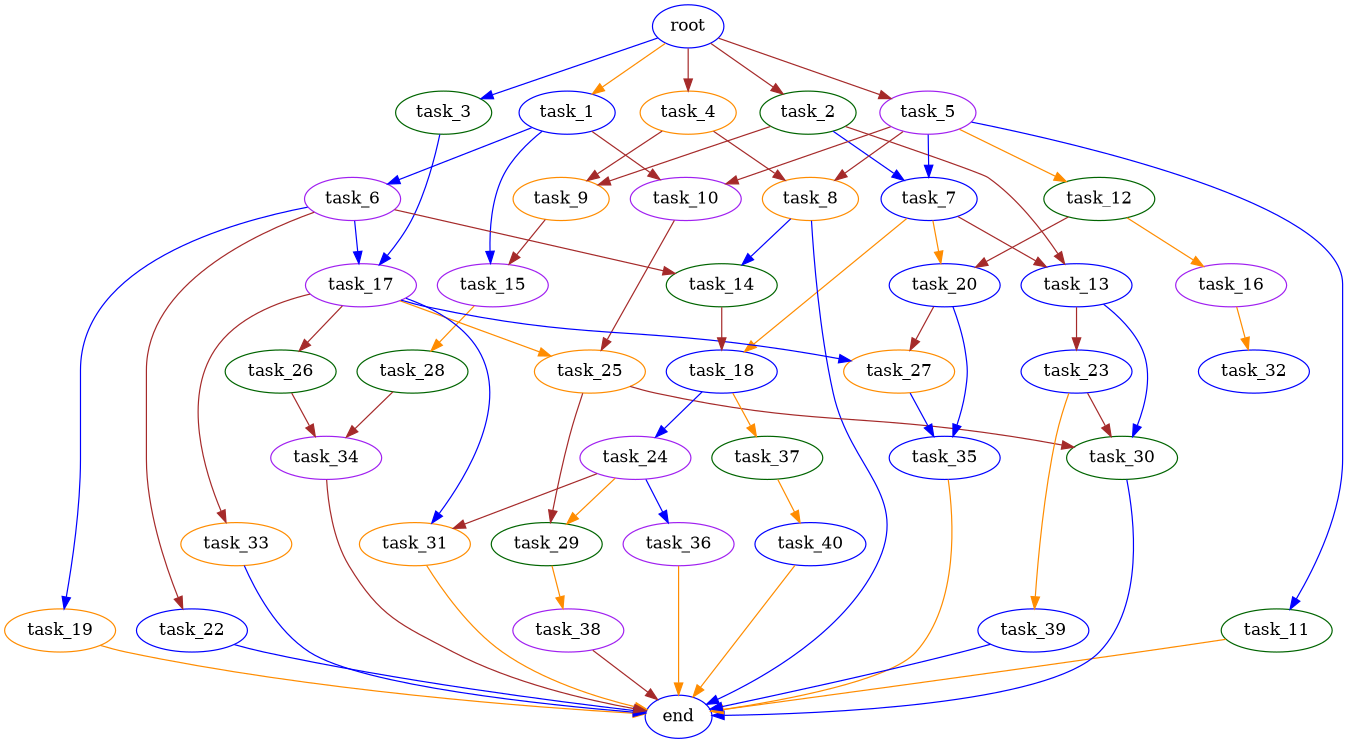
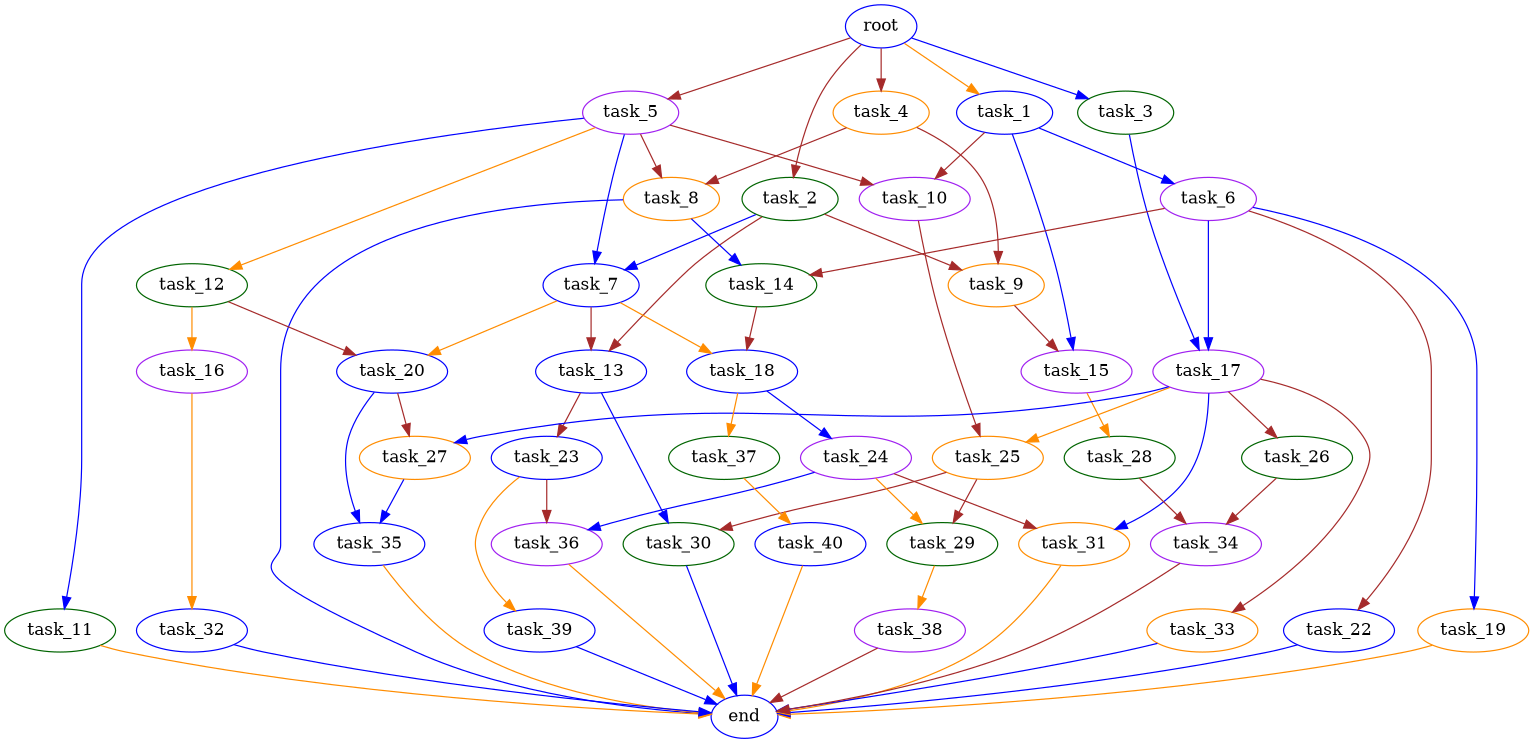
(1096, 409) -> (547, 495)
none -> (465, 686)
